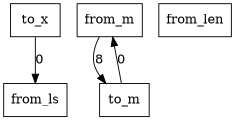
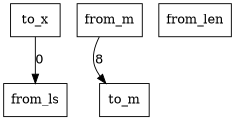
(118, 65) -> none
